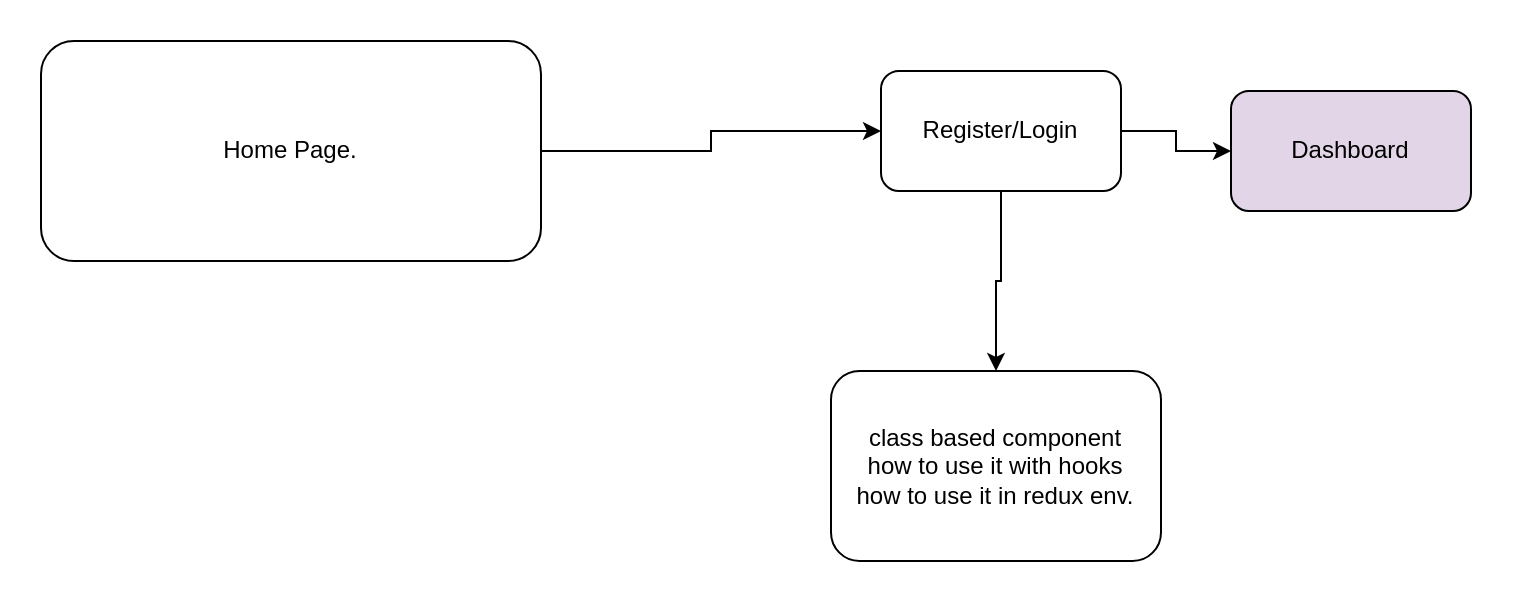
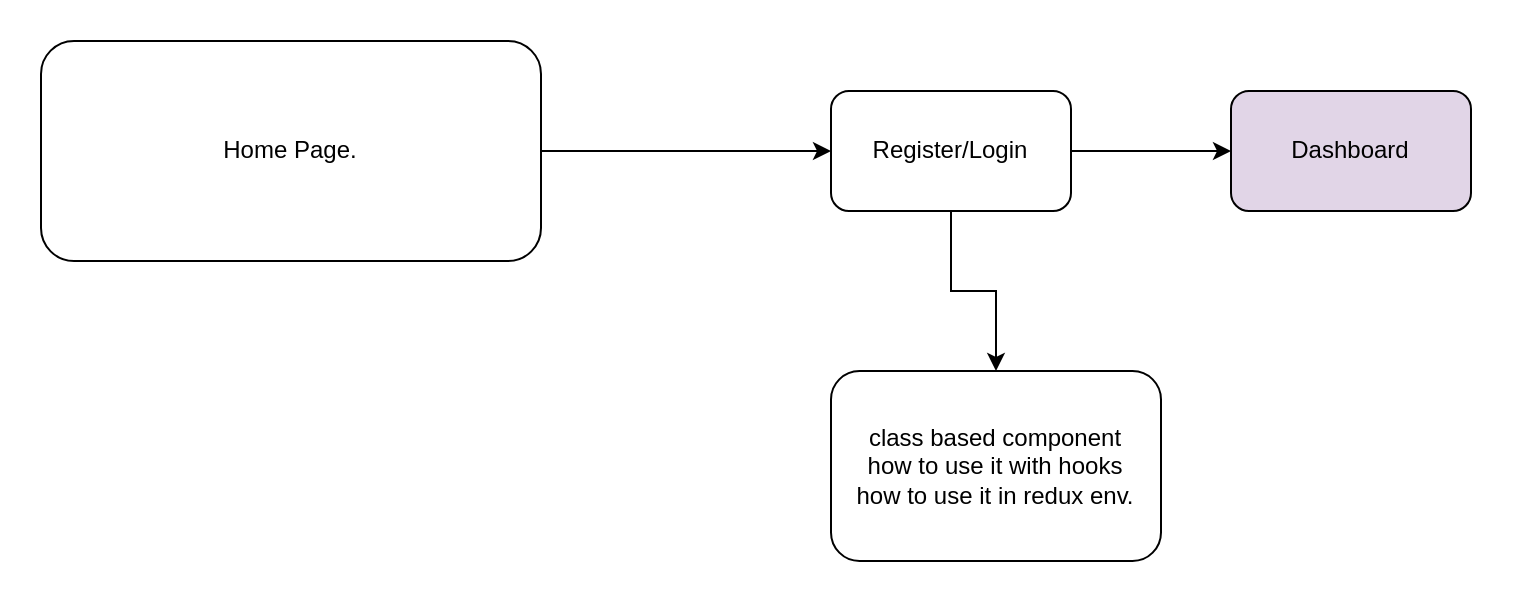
(1001, 131) -> (951, 151)
